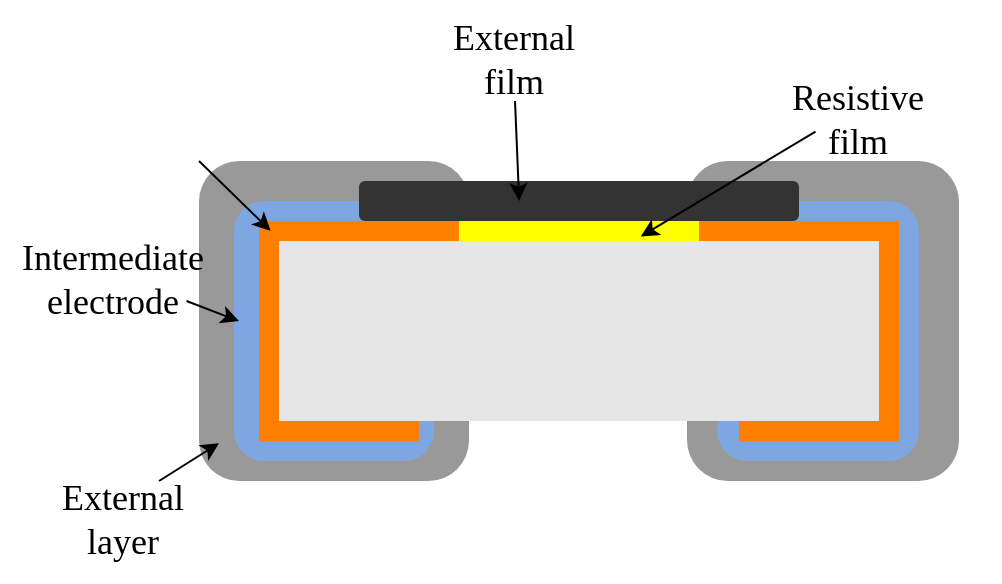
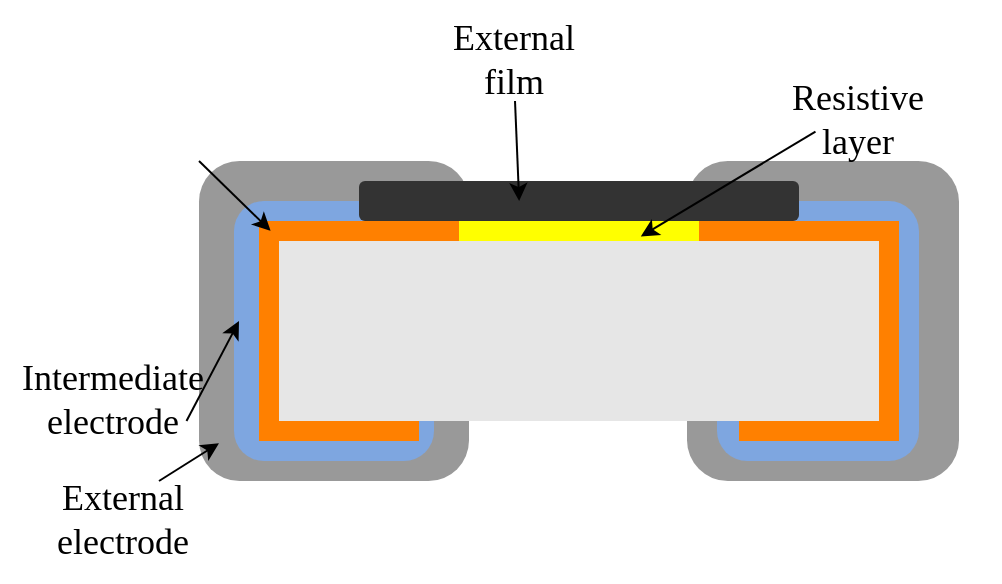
(859, 121) -> (859, 121)
(114, 281) -> (114, 401)
(124, 521) -> (124, 521)
